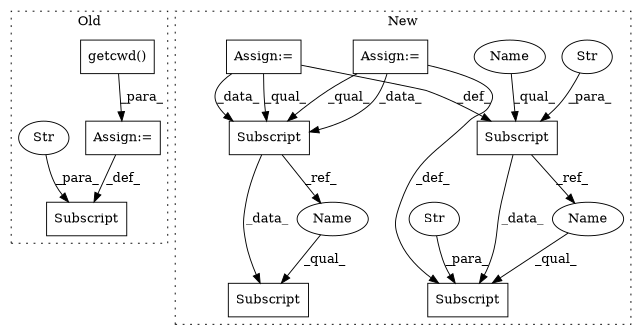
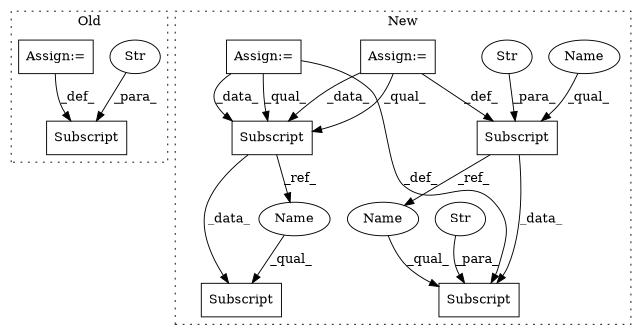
(117, 57) -> none
